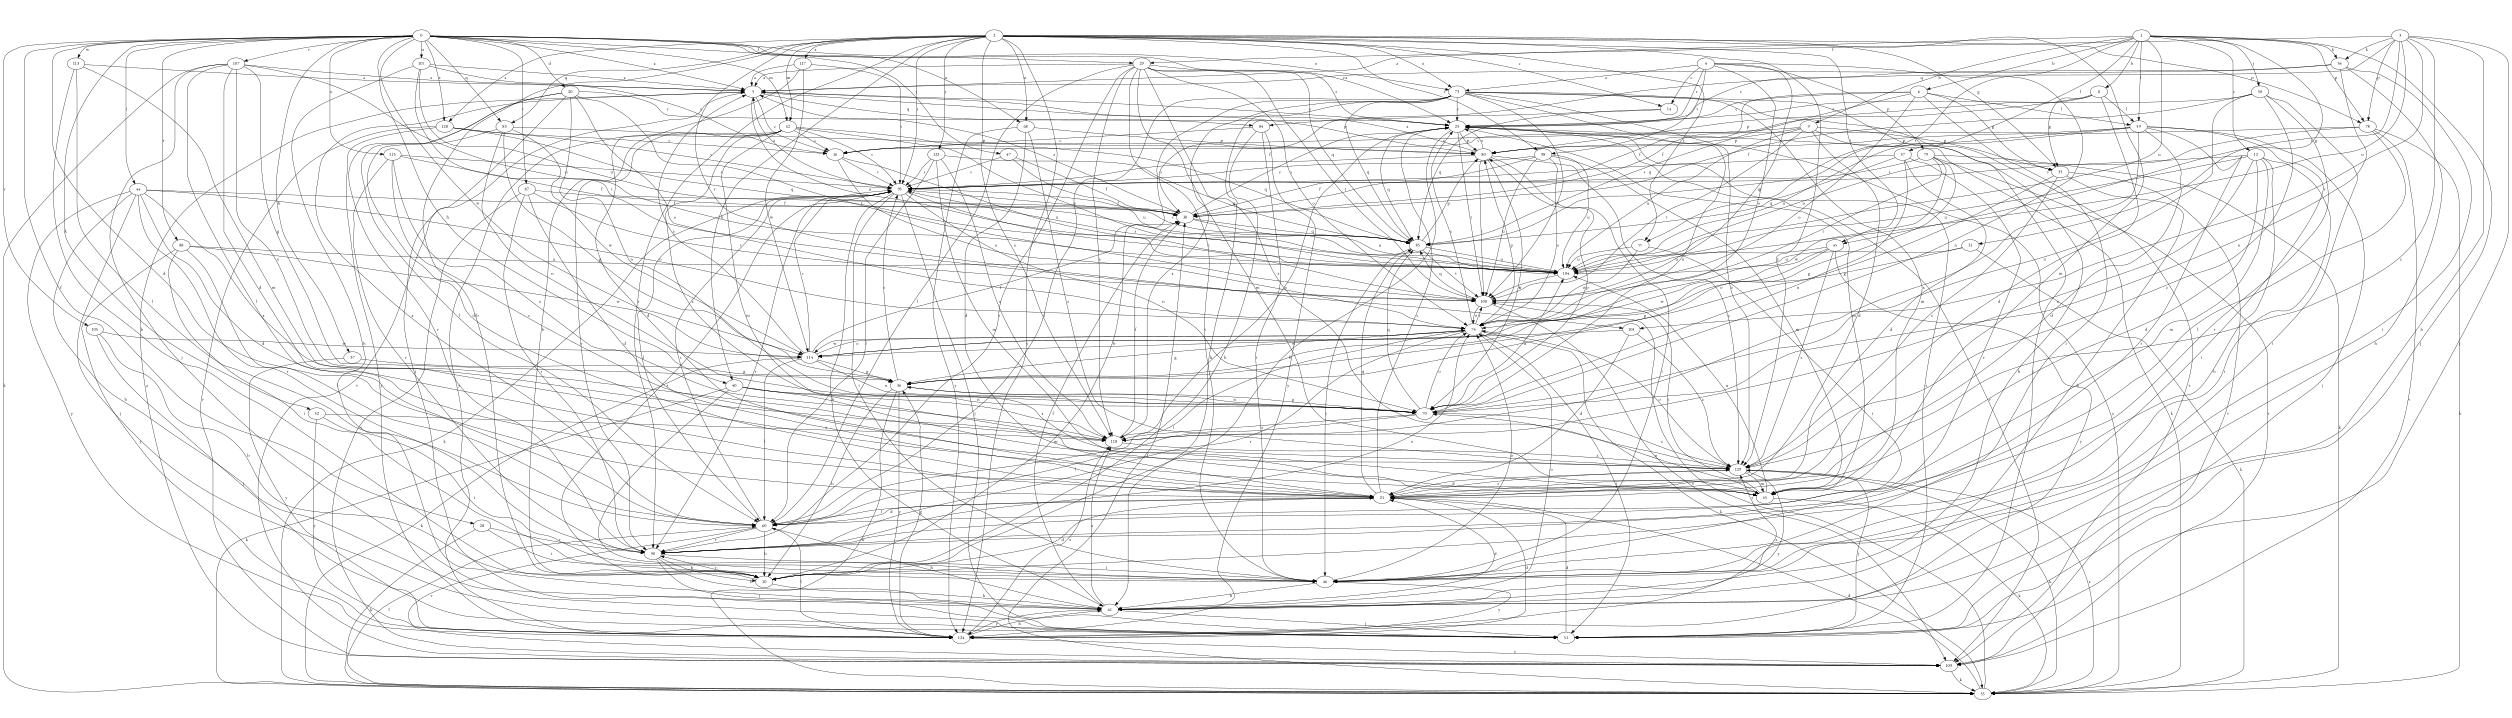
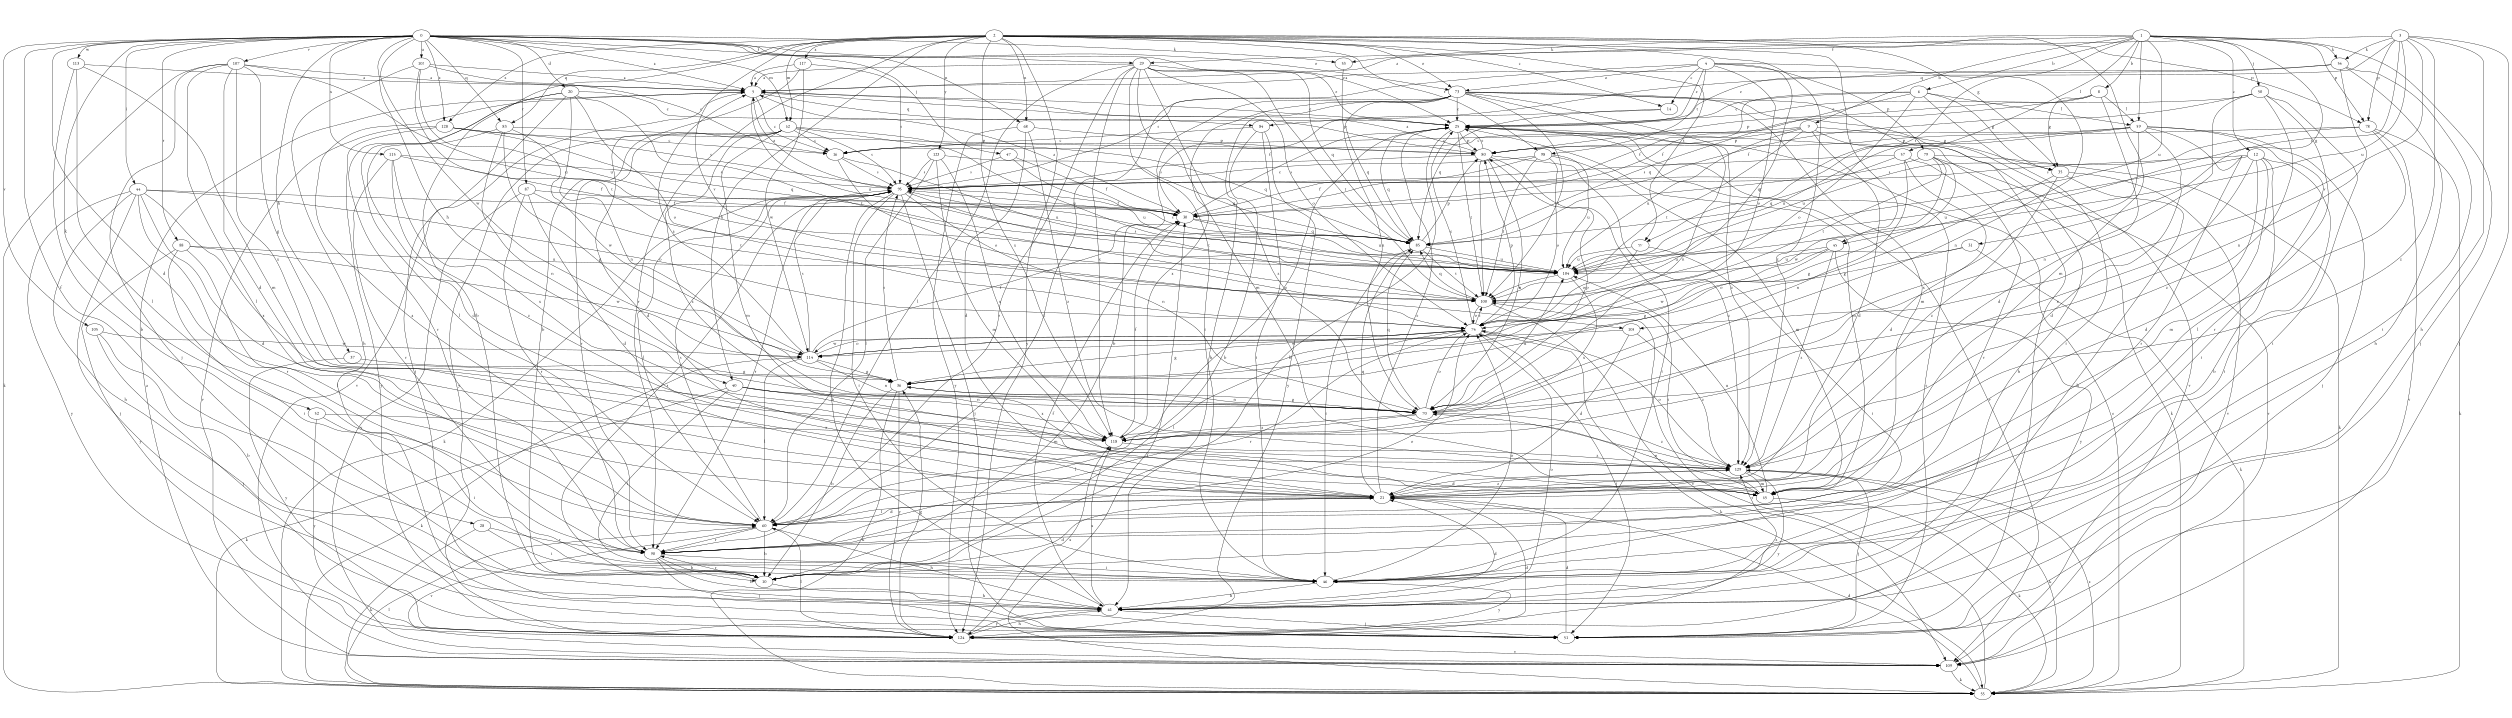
none -> (1344, 64)
(917, 80) -> (1356, 93)
(1504, 231) -> (1504, 231)
none -> (1406, 424)
